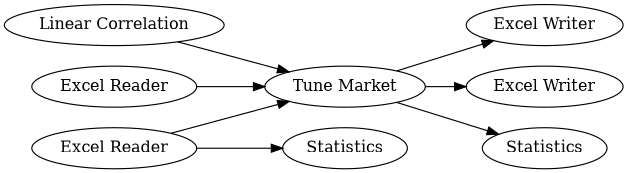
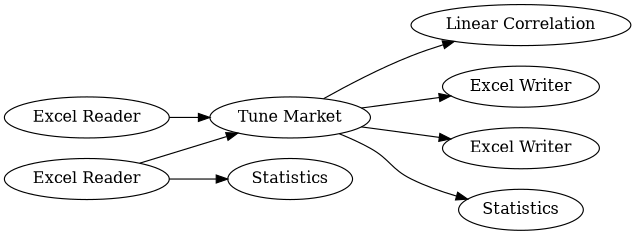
(228, 55) -> (382, 69)
